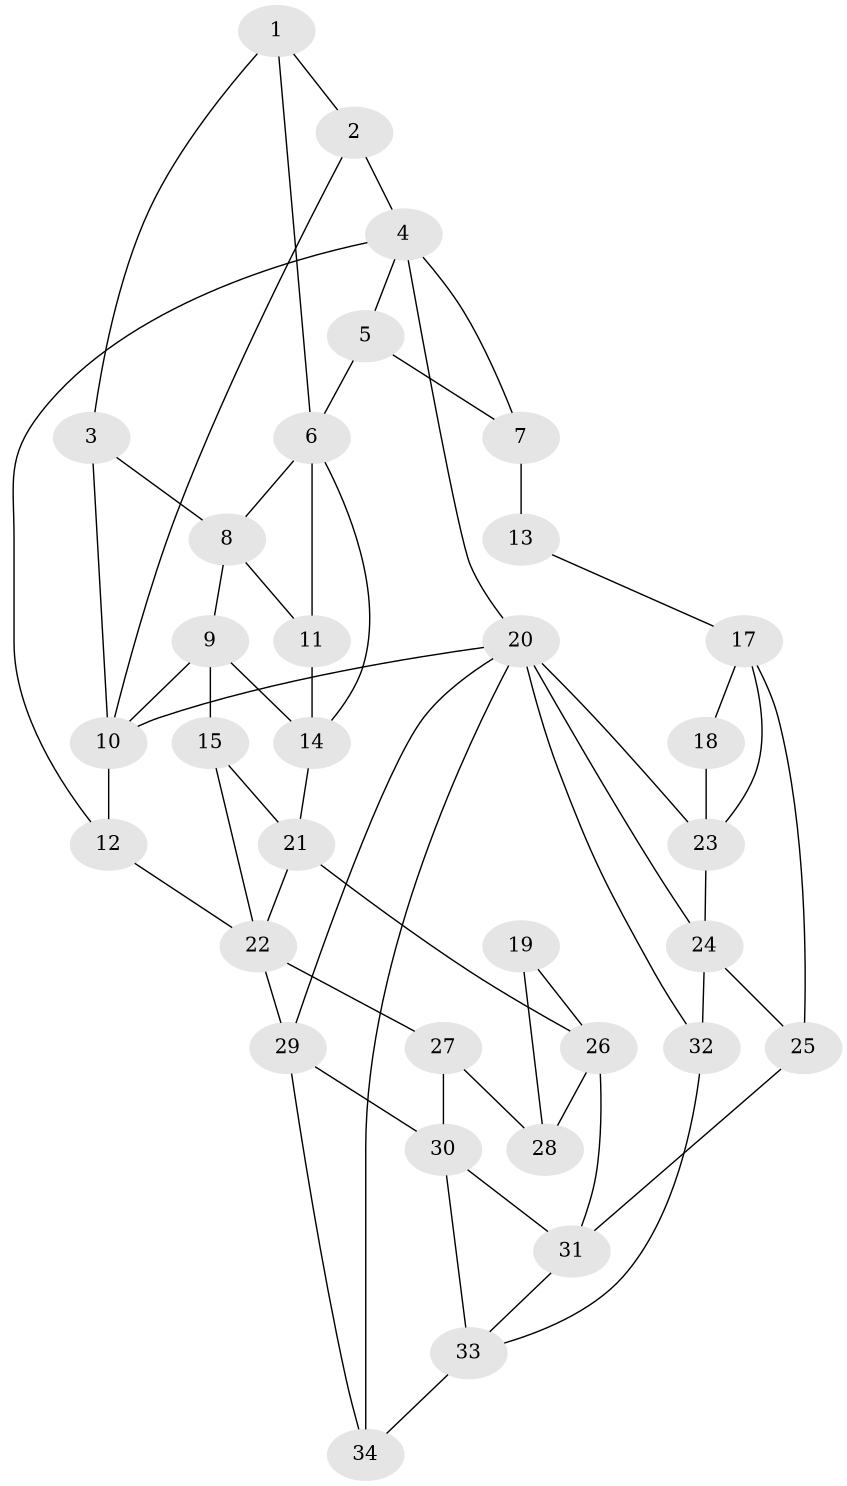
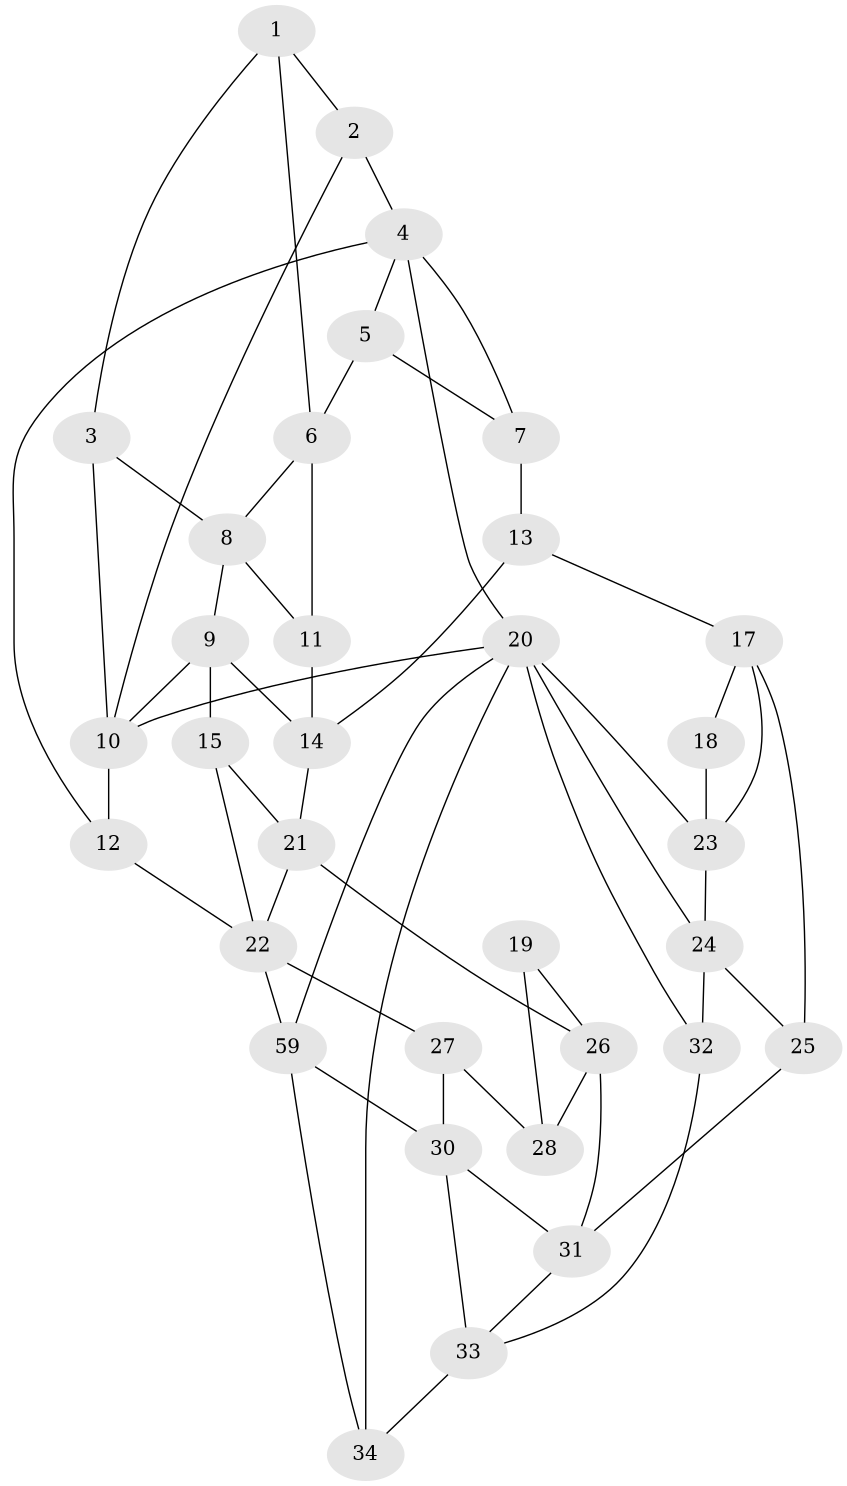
(368, 592) -> (431, 646)
(288, 1048) -> (288, 1048)
